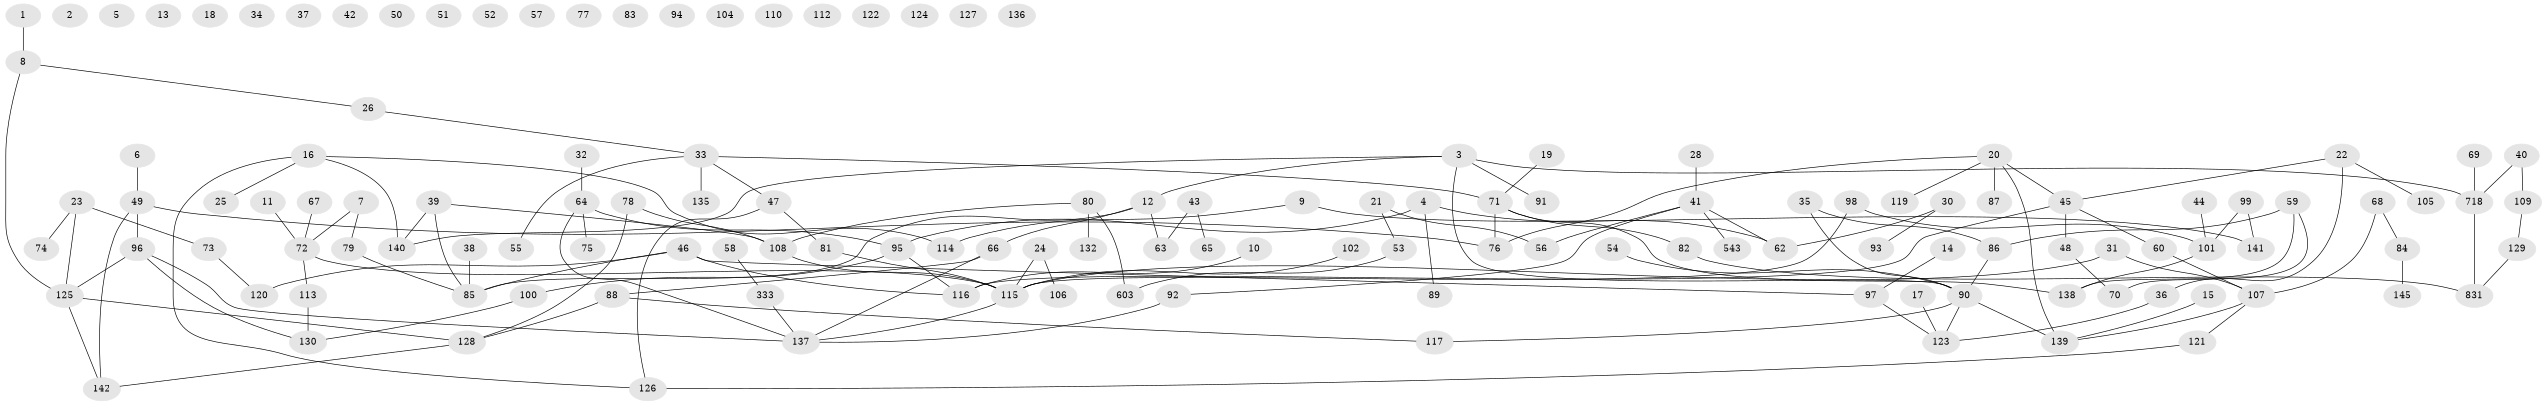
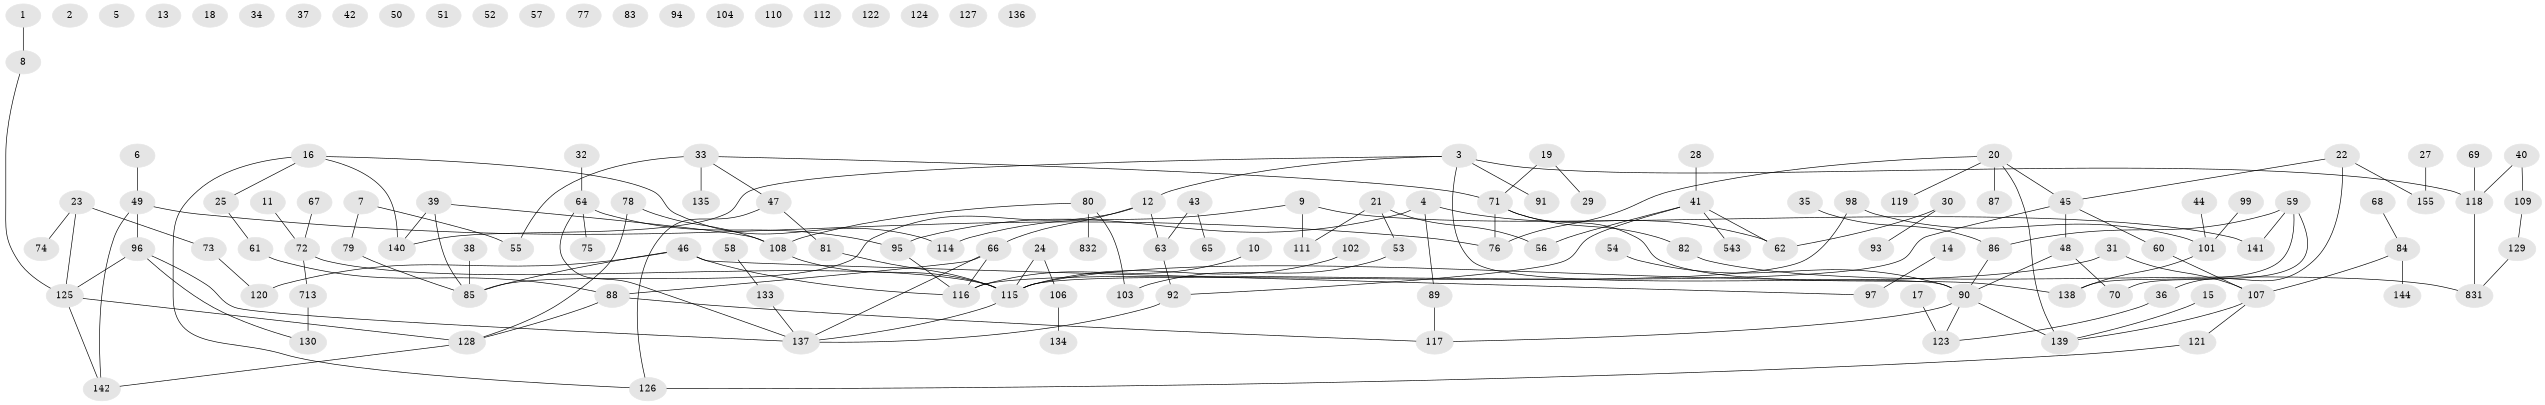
(368, 109) -> none
none -> (2426, 156)
none -> (1588, 202)
(2426, 202) -> (2426, 202)
(2474, 202) -> (2474, 202)
(2251, 226) -> (2274, 226)
(328, 229) -> (441, 222)
none -> (256, 249)
(1088, 249) -> (1088, 249)
none -> (1302, 249)
(1859, 264) -> (2015, 272)
(2339, 270) -> (2334, 274)
none -> (1167, 272)
none -> (976, 274)
(308, 296) -> (308, 296)
(529, 296) -> none
(765, 296) -> (765, 296)
(1125, 296) -> (1125, 296)
(2402, 296) -> (2402, 296)
none -> (1435, 319)
(1906, 319) -> none
none -> (1058, 342)
